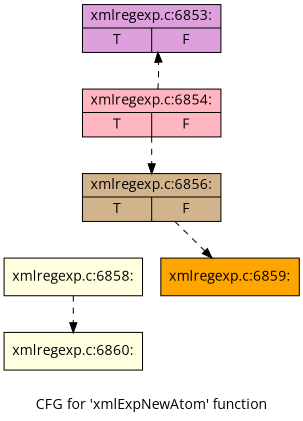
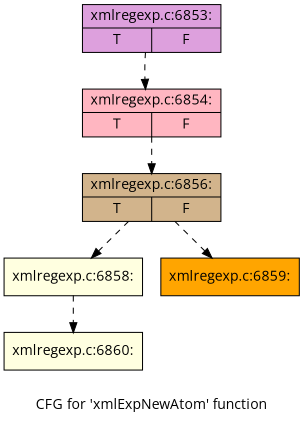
(159, 76) -> (145, 66)
none -> (114, 236)
